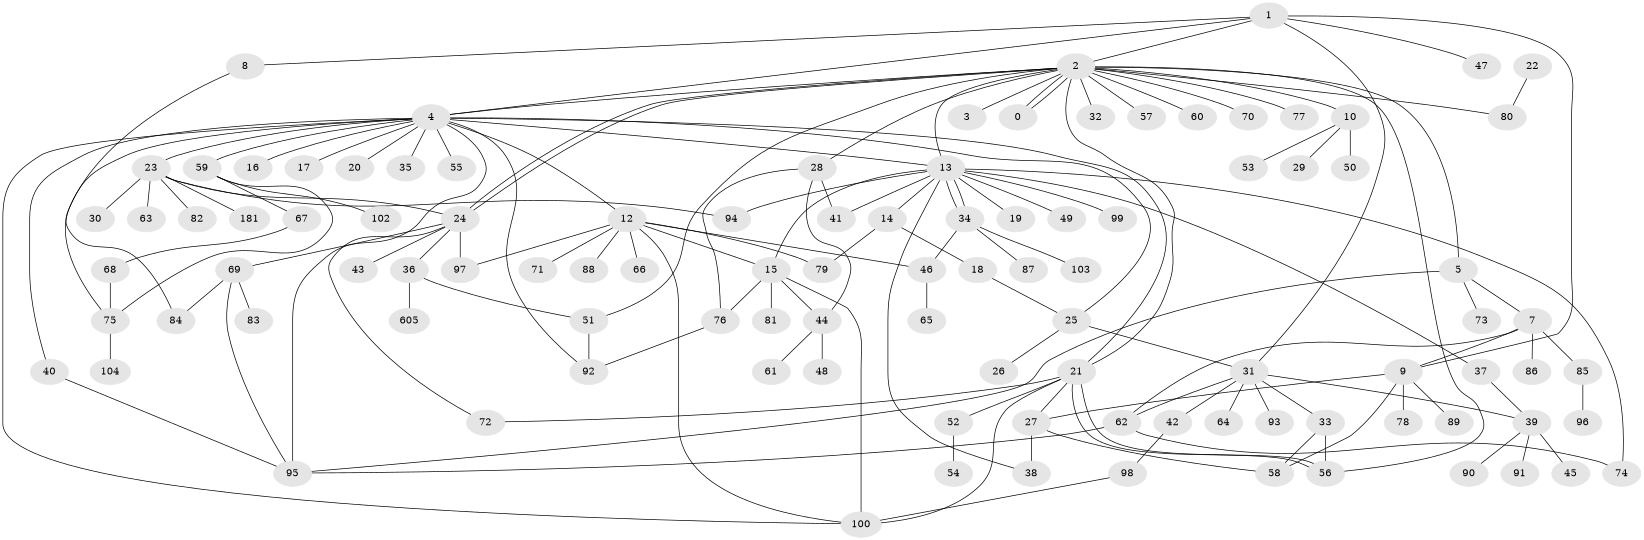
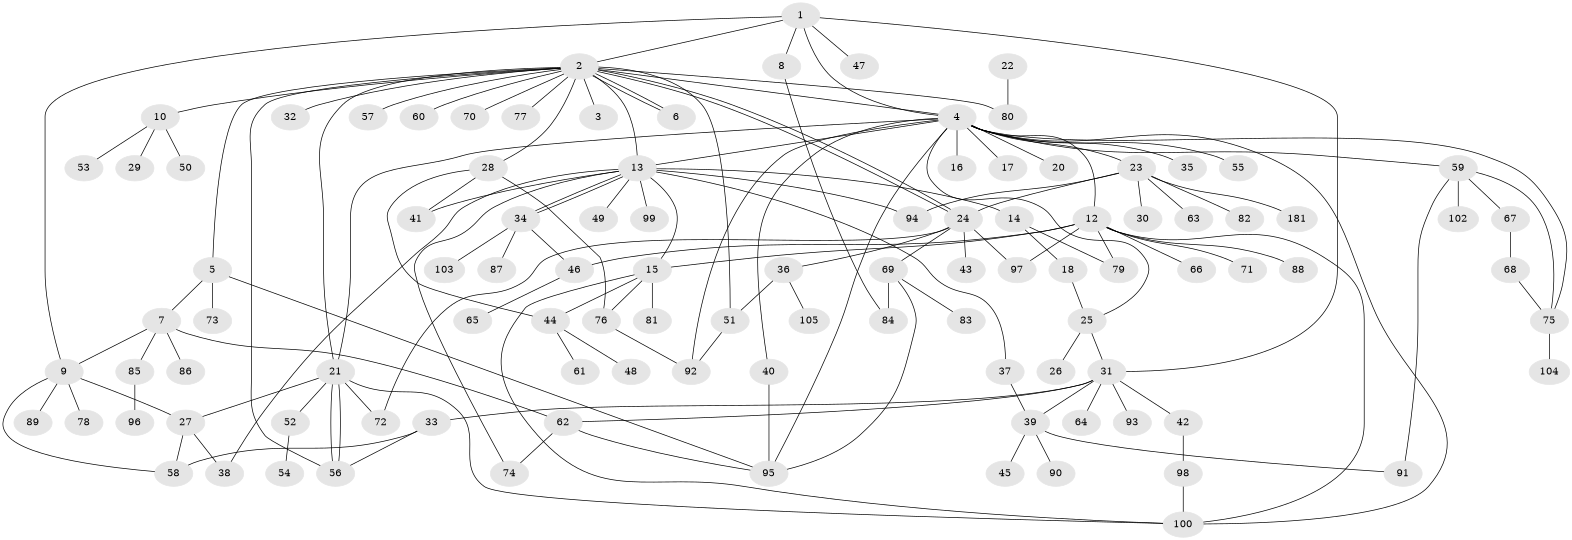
(1018, 117) -> (676, 117)
(1016, 219) -> none
none -> (1418, 317)
(409, 321) -> (809, 321)
